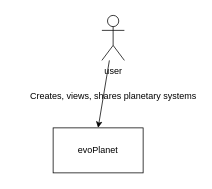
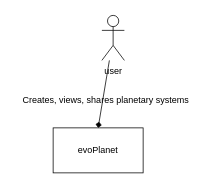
(113, 96) -> (105, 100)
(99, 121) -> (99, 121)
